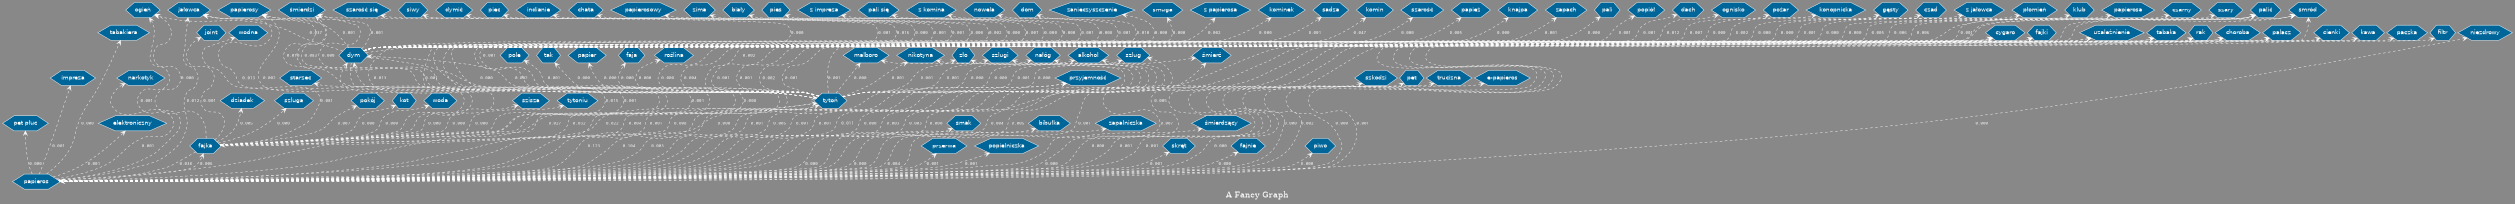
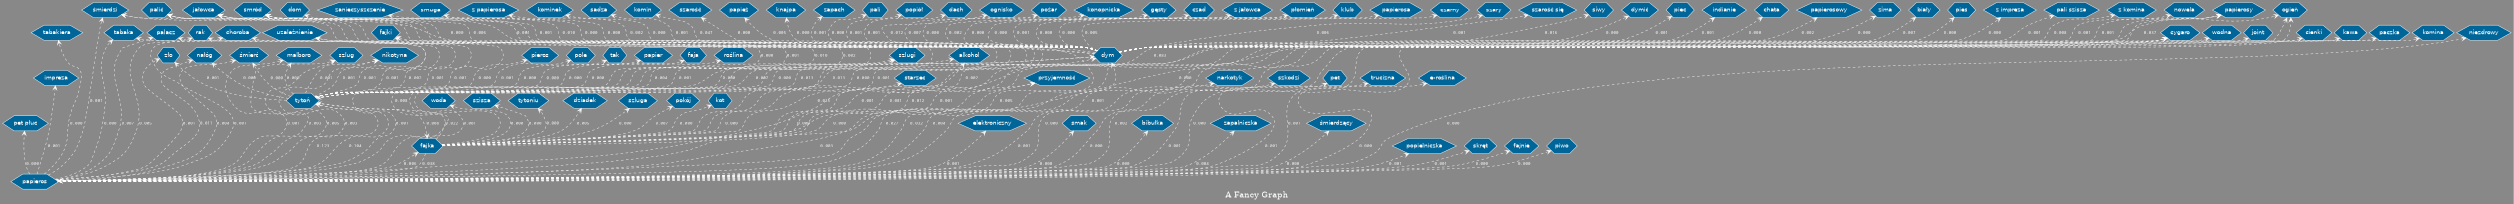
(879, 10) -> (2072, 10)
(2443, 33) -> (2433, 33)
none -> (540, 55)
(1502, 78) -> (1442, 78)
(944, 146) -> none
